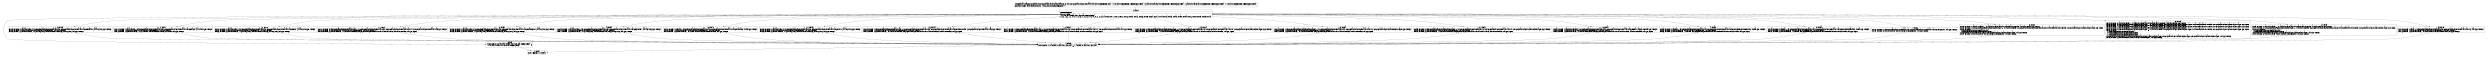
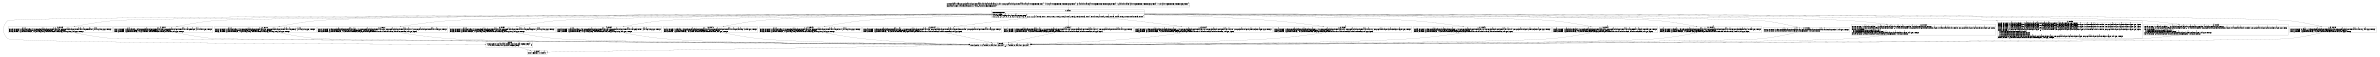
(1965, 29) -> (1858, 29)
(2259, 29) -> (2149, 29)
(1713, 30) -> none
